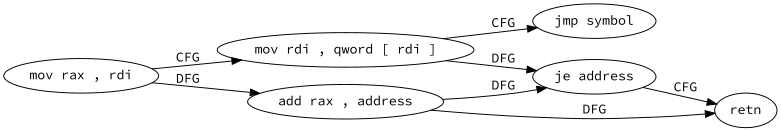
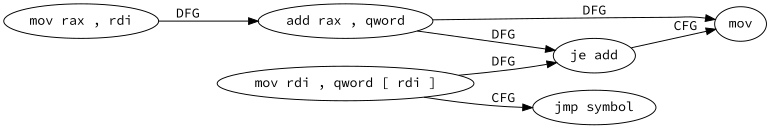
(192, 65) -> none
(594, 77) -> (594, 56)
(346, 102) -> (346, 21)
(746, 110) -> (741, 24)
